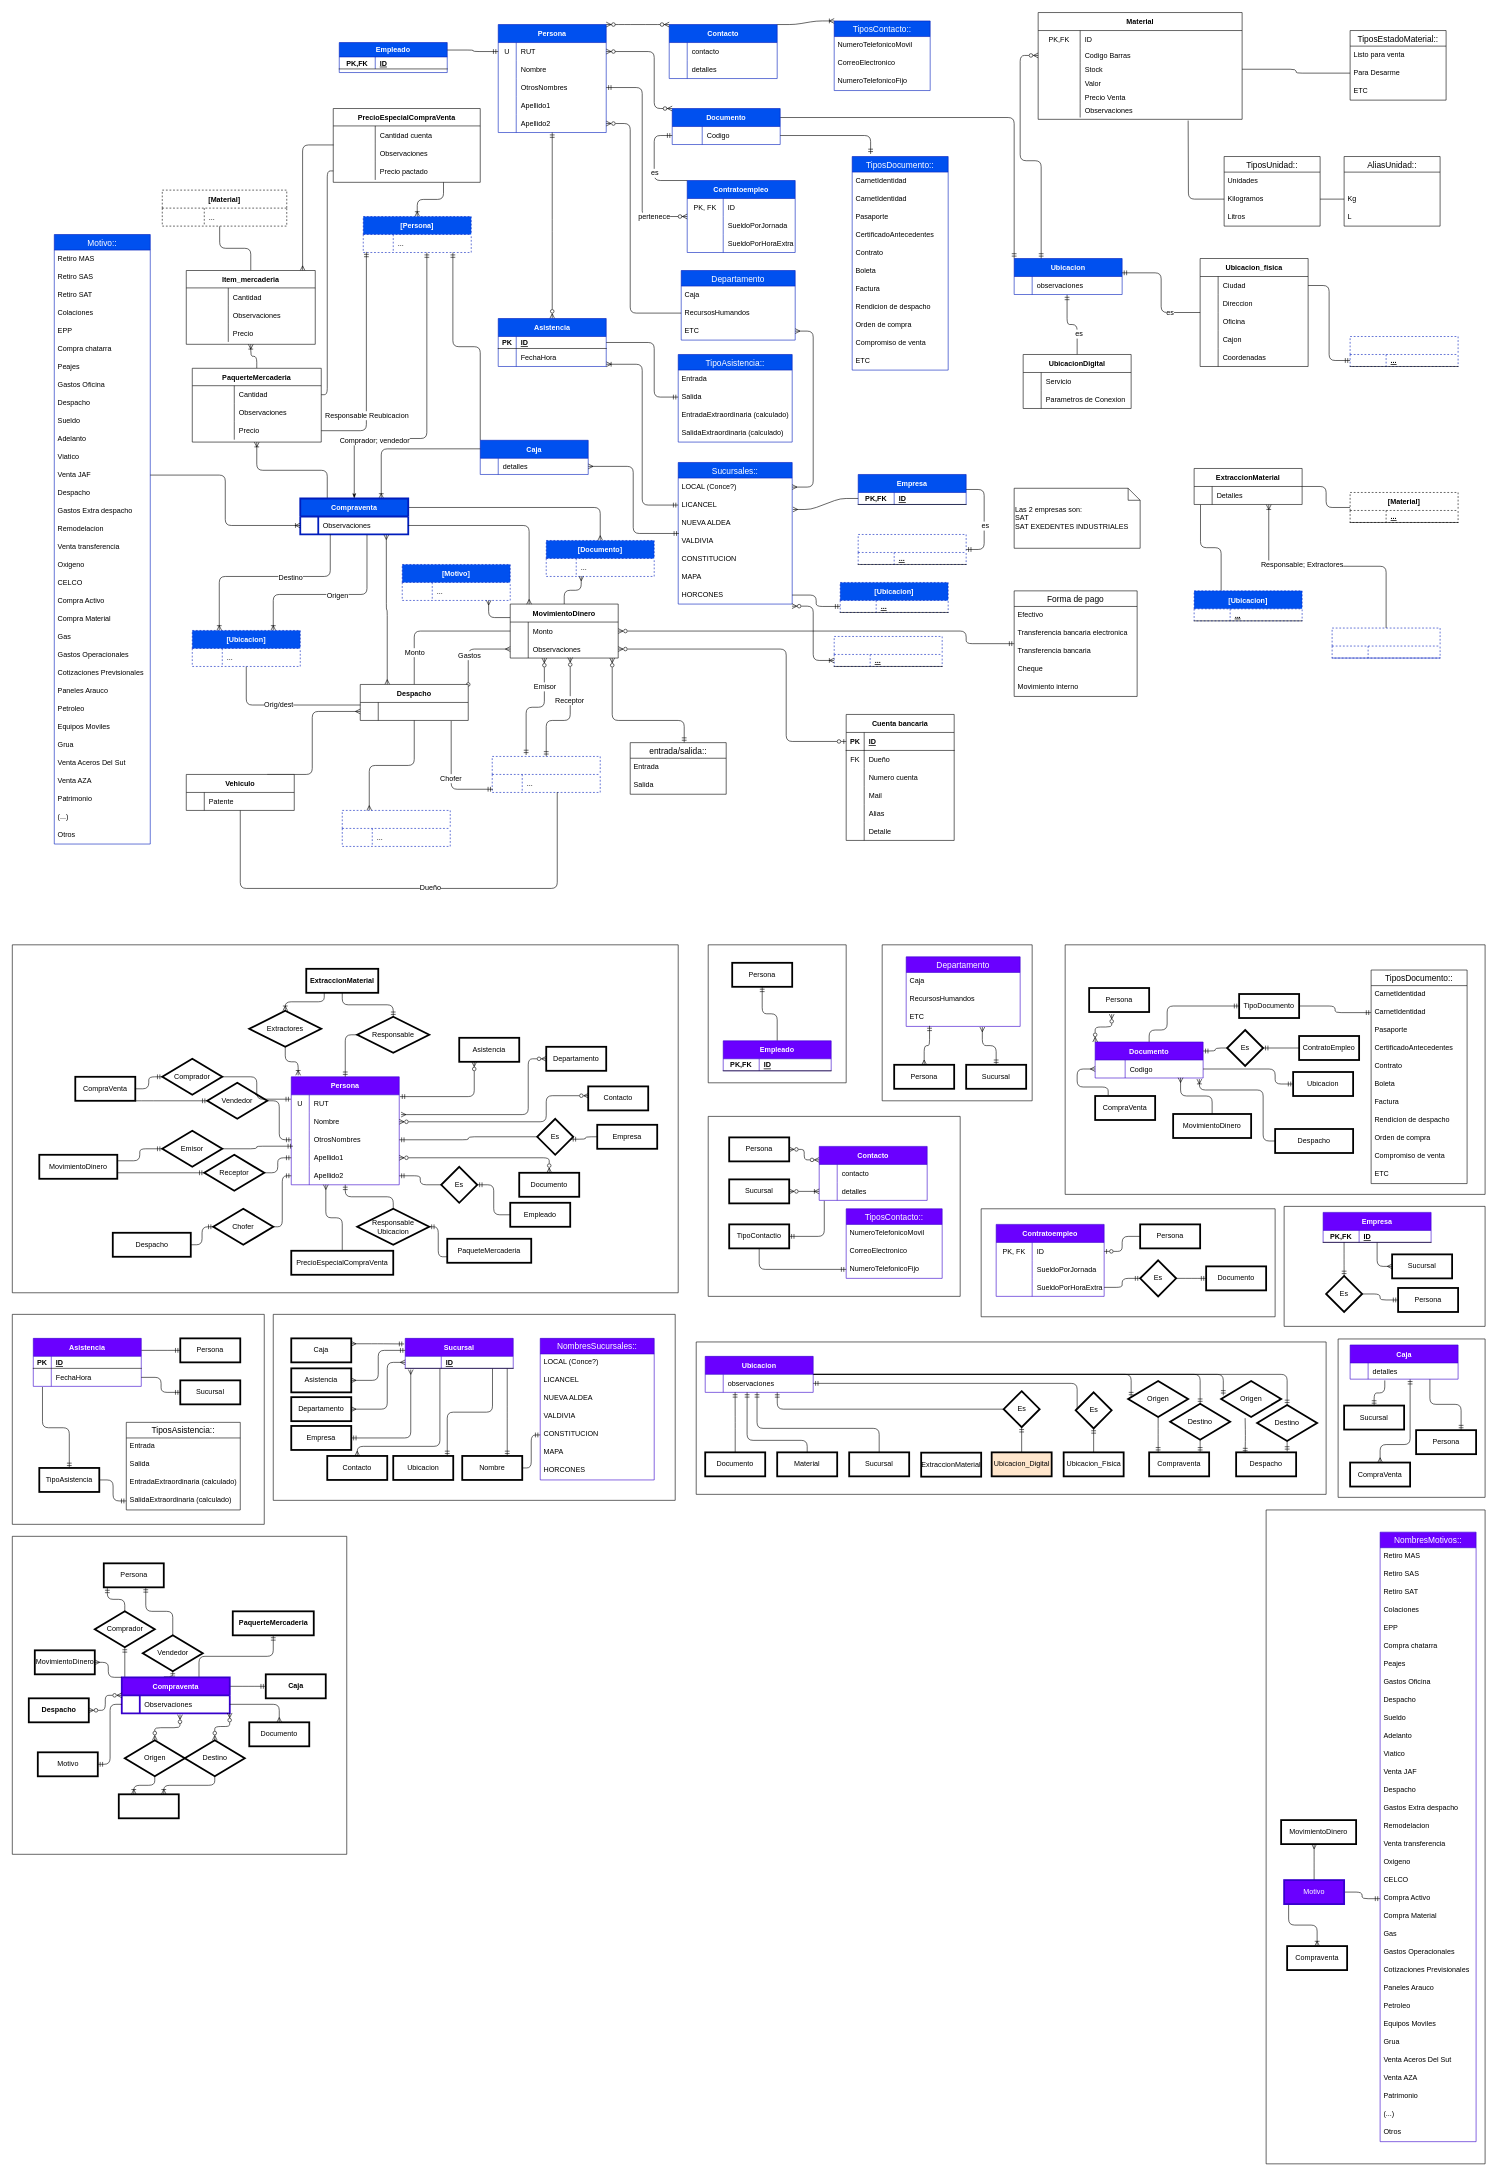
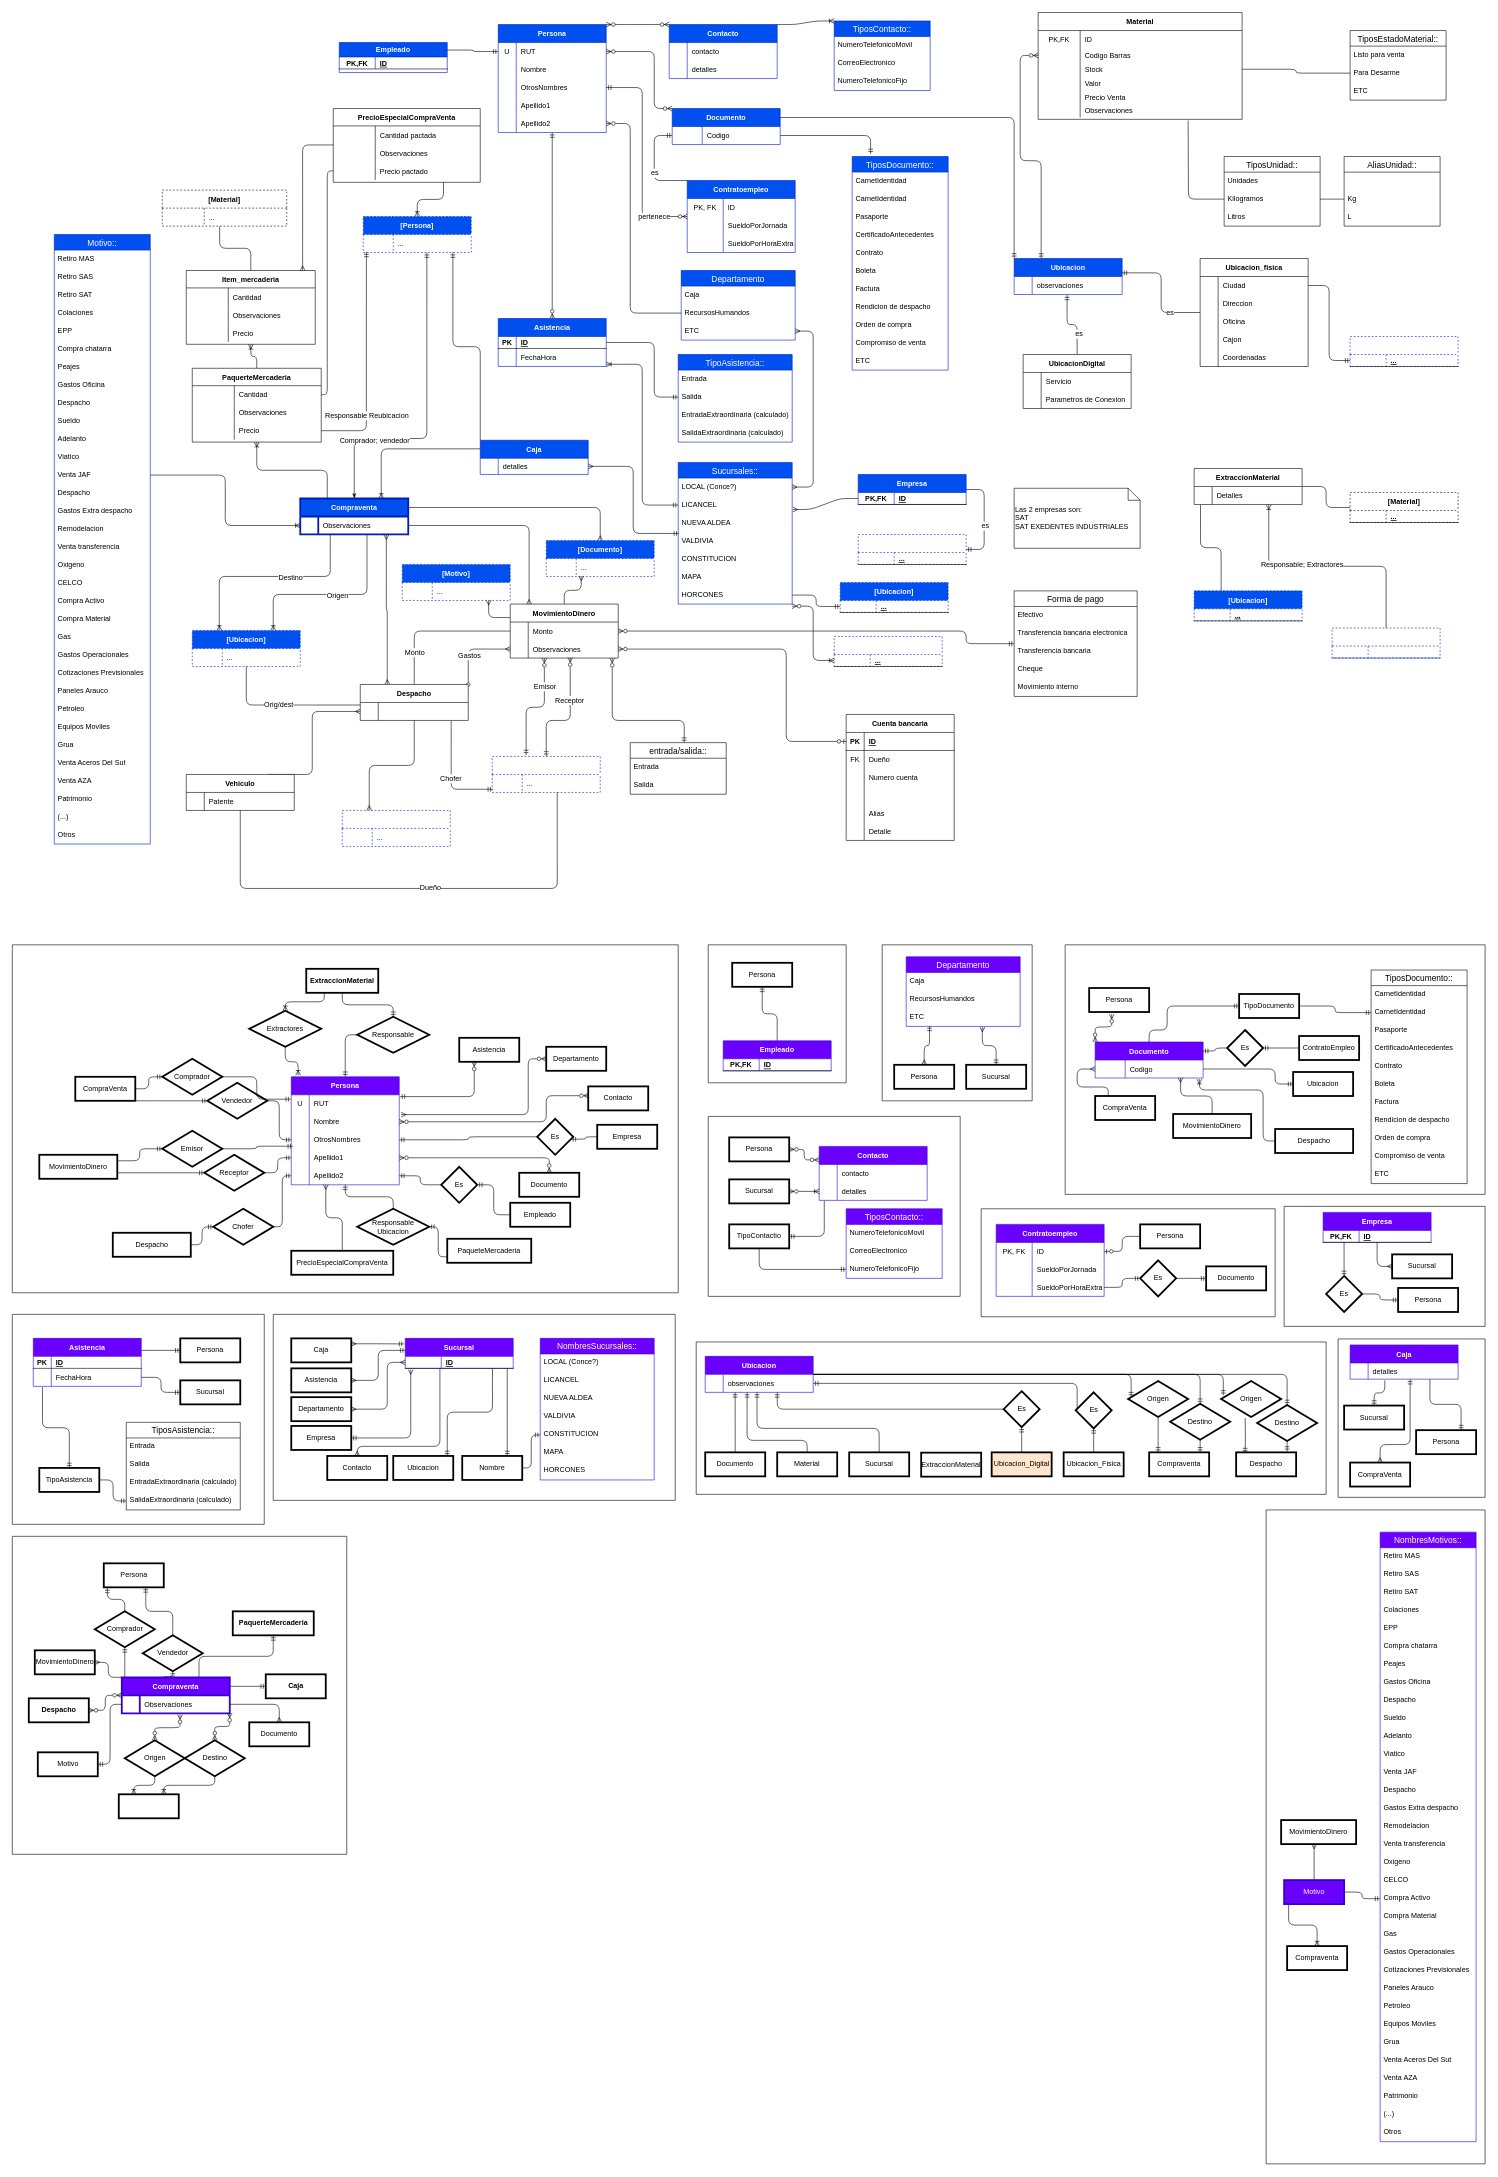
(408, 135) -> (410, 135)
(909, 795) -> none
